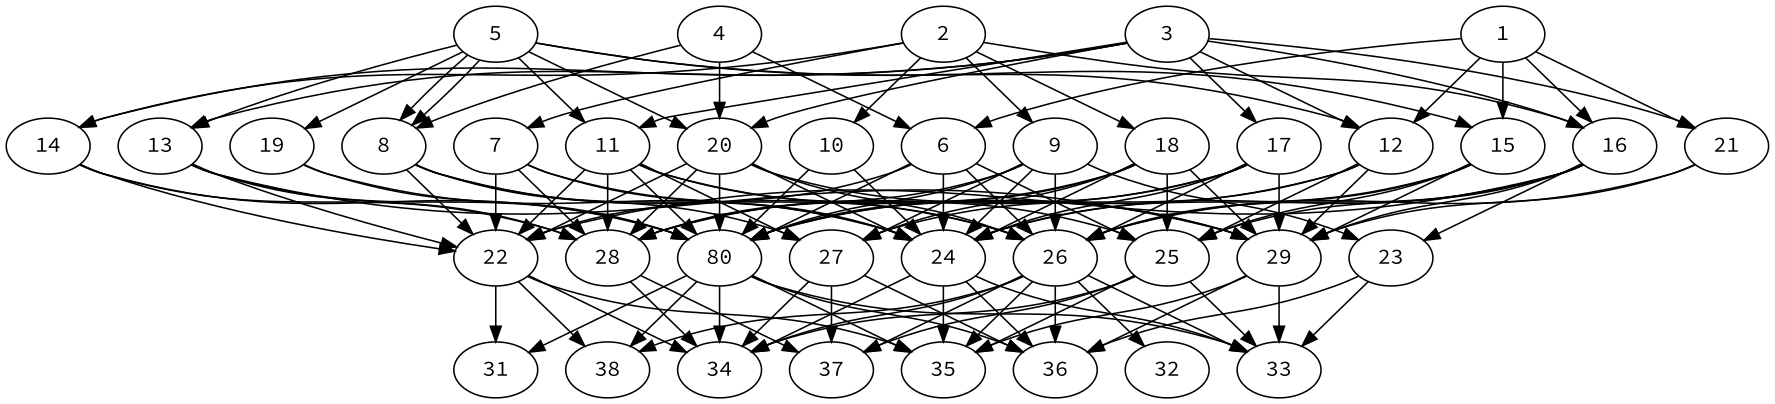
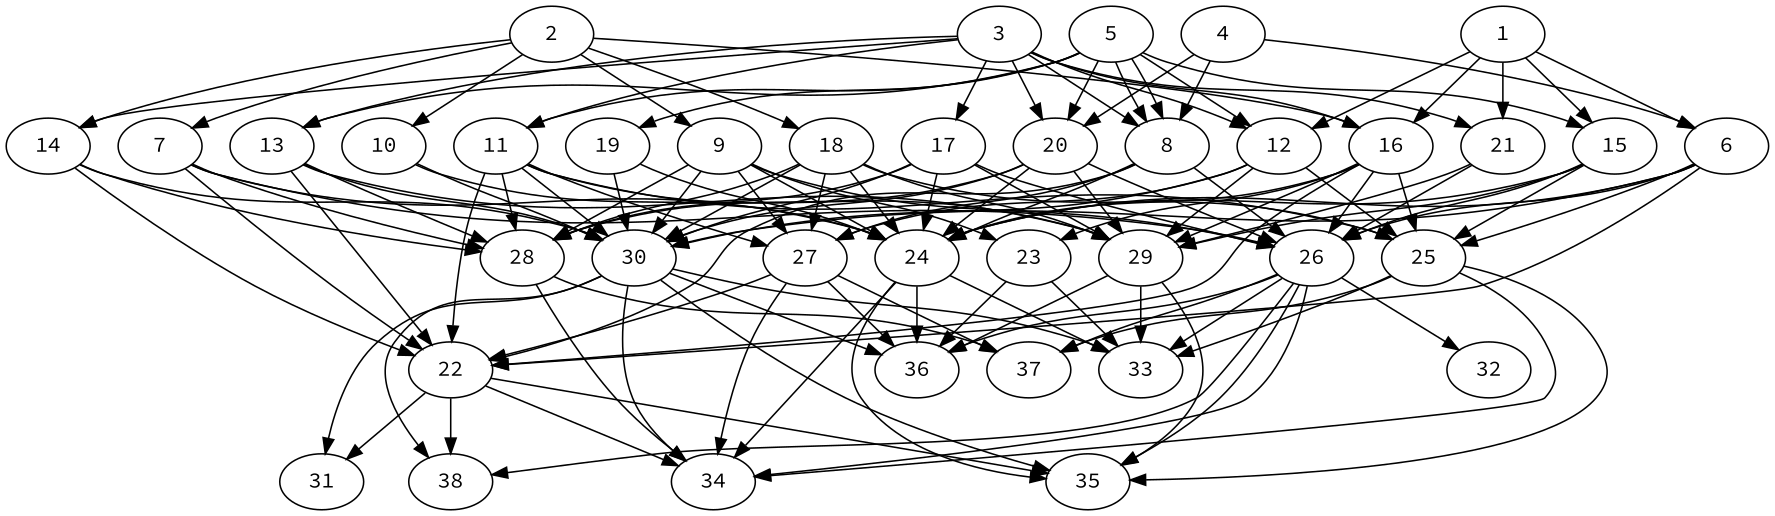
none -> (1091, 95)
(615, 199) -> (706, 298)
(720, 258) -> (634, 258)
